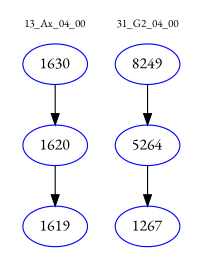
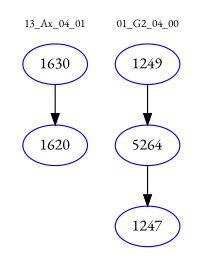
(55, 24) -> (55, 24)
(148, 24) -> (148, 24)
(148, 64) -> (148, 64)
(55, 226) -> none
(148, 226) -> (148, 226)
